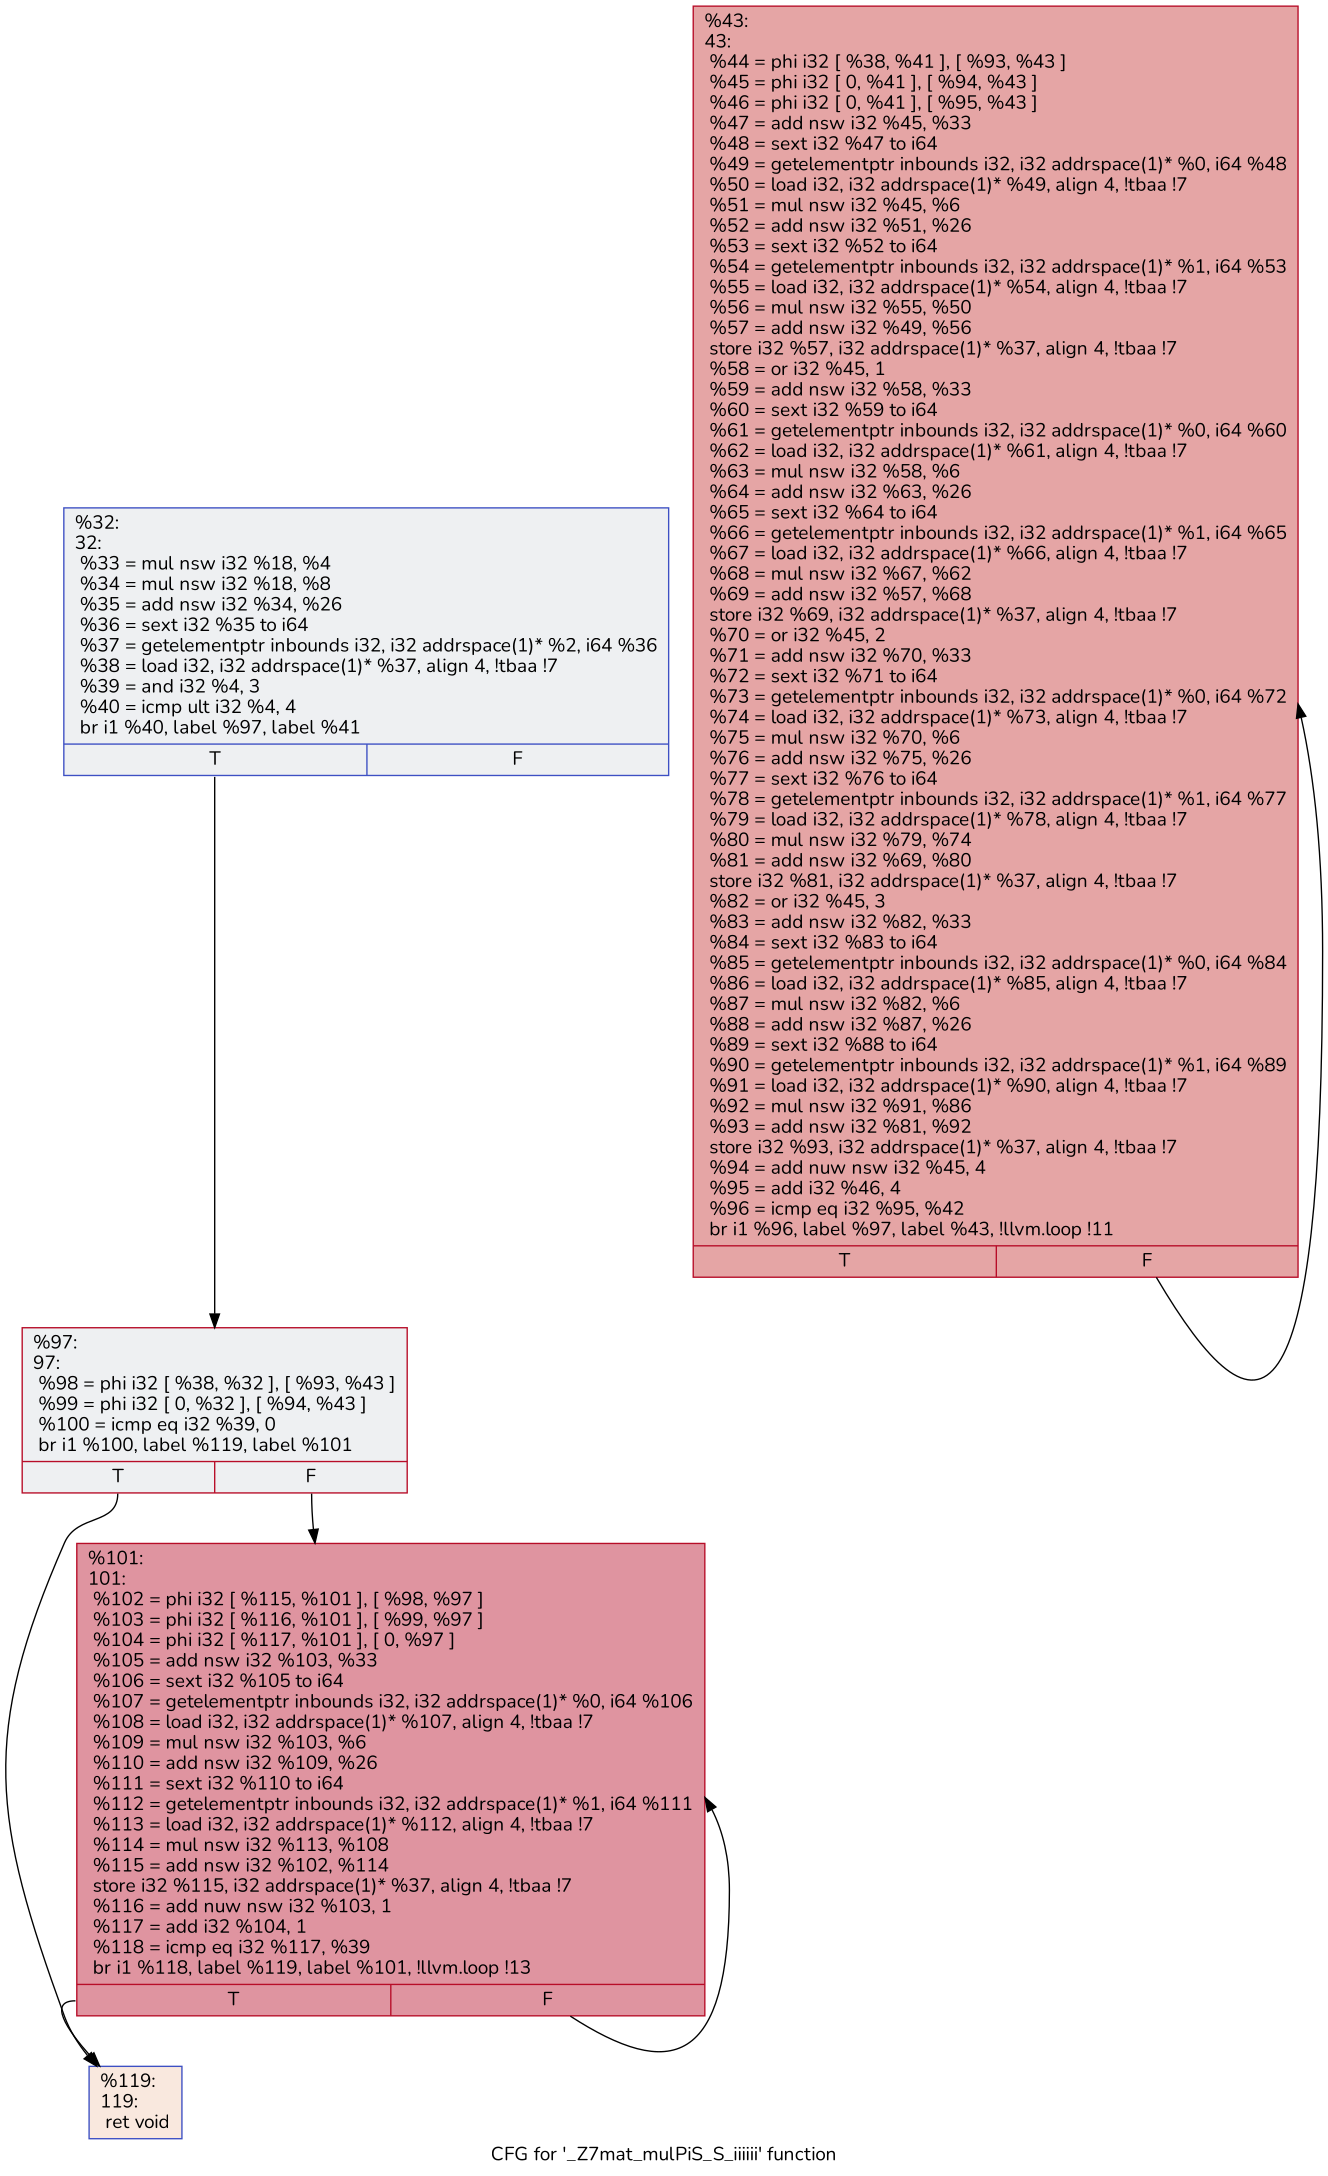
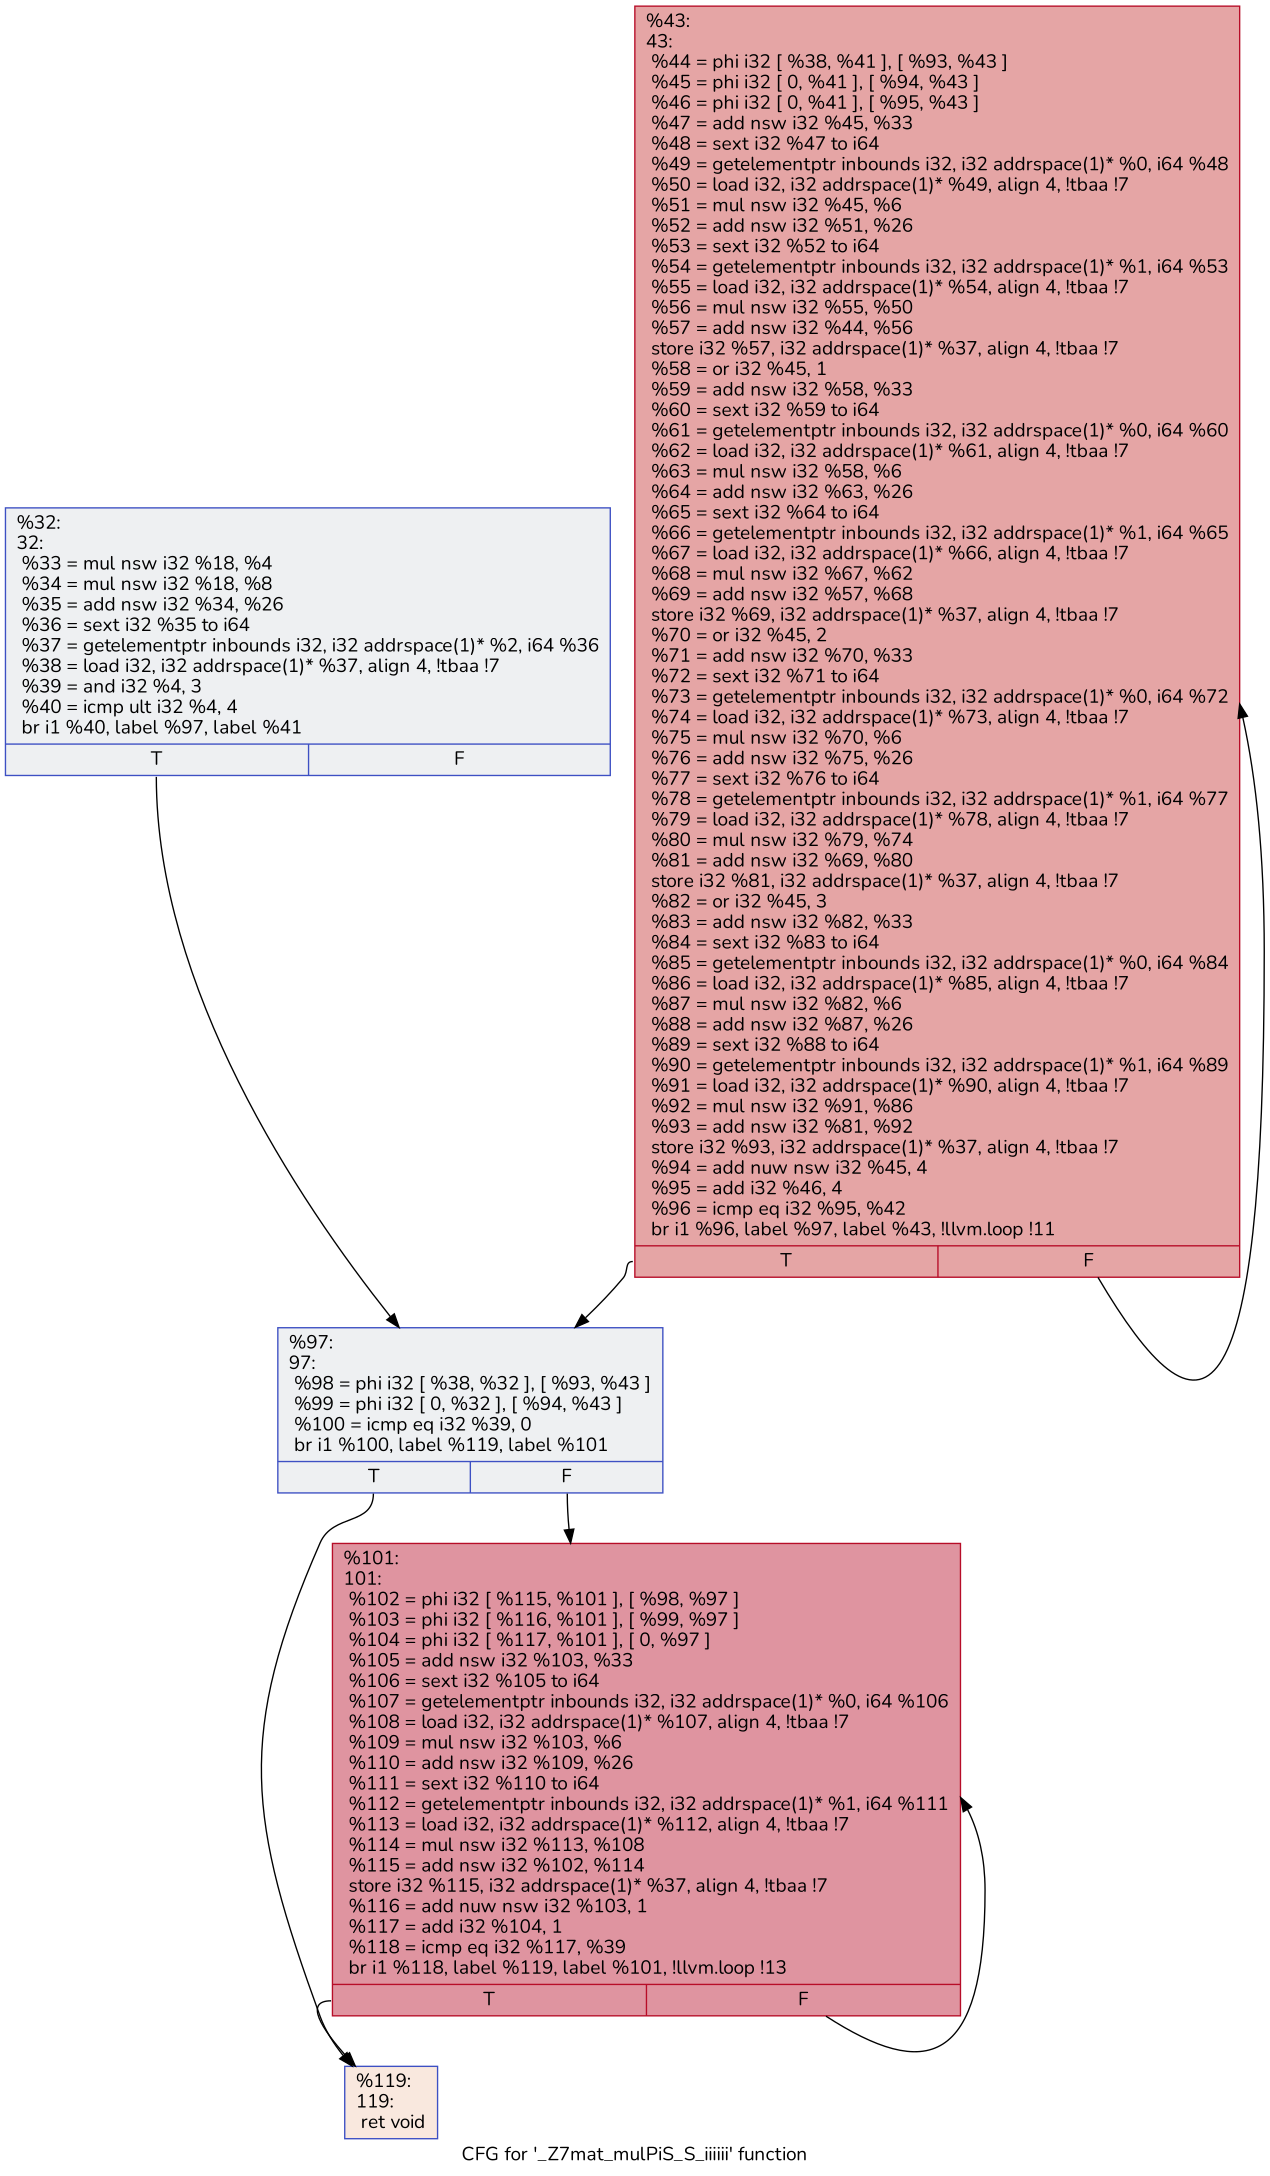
(838, 328) -> (780, 328)
none -> (612, 1291)
(215, 1410) -> (470, 1410)
